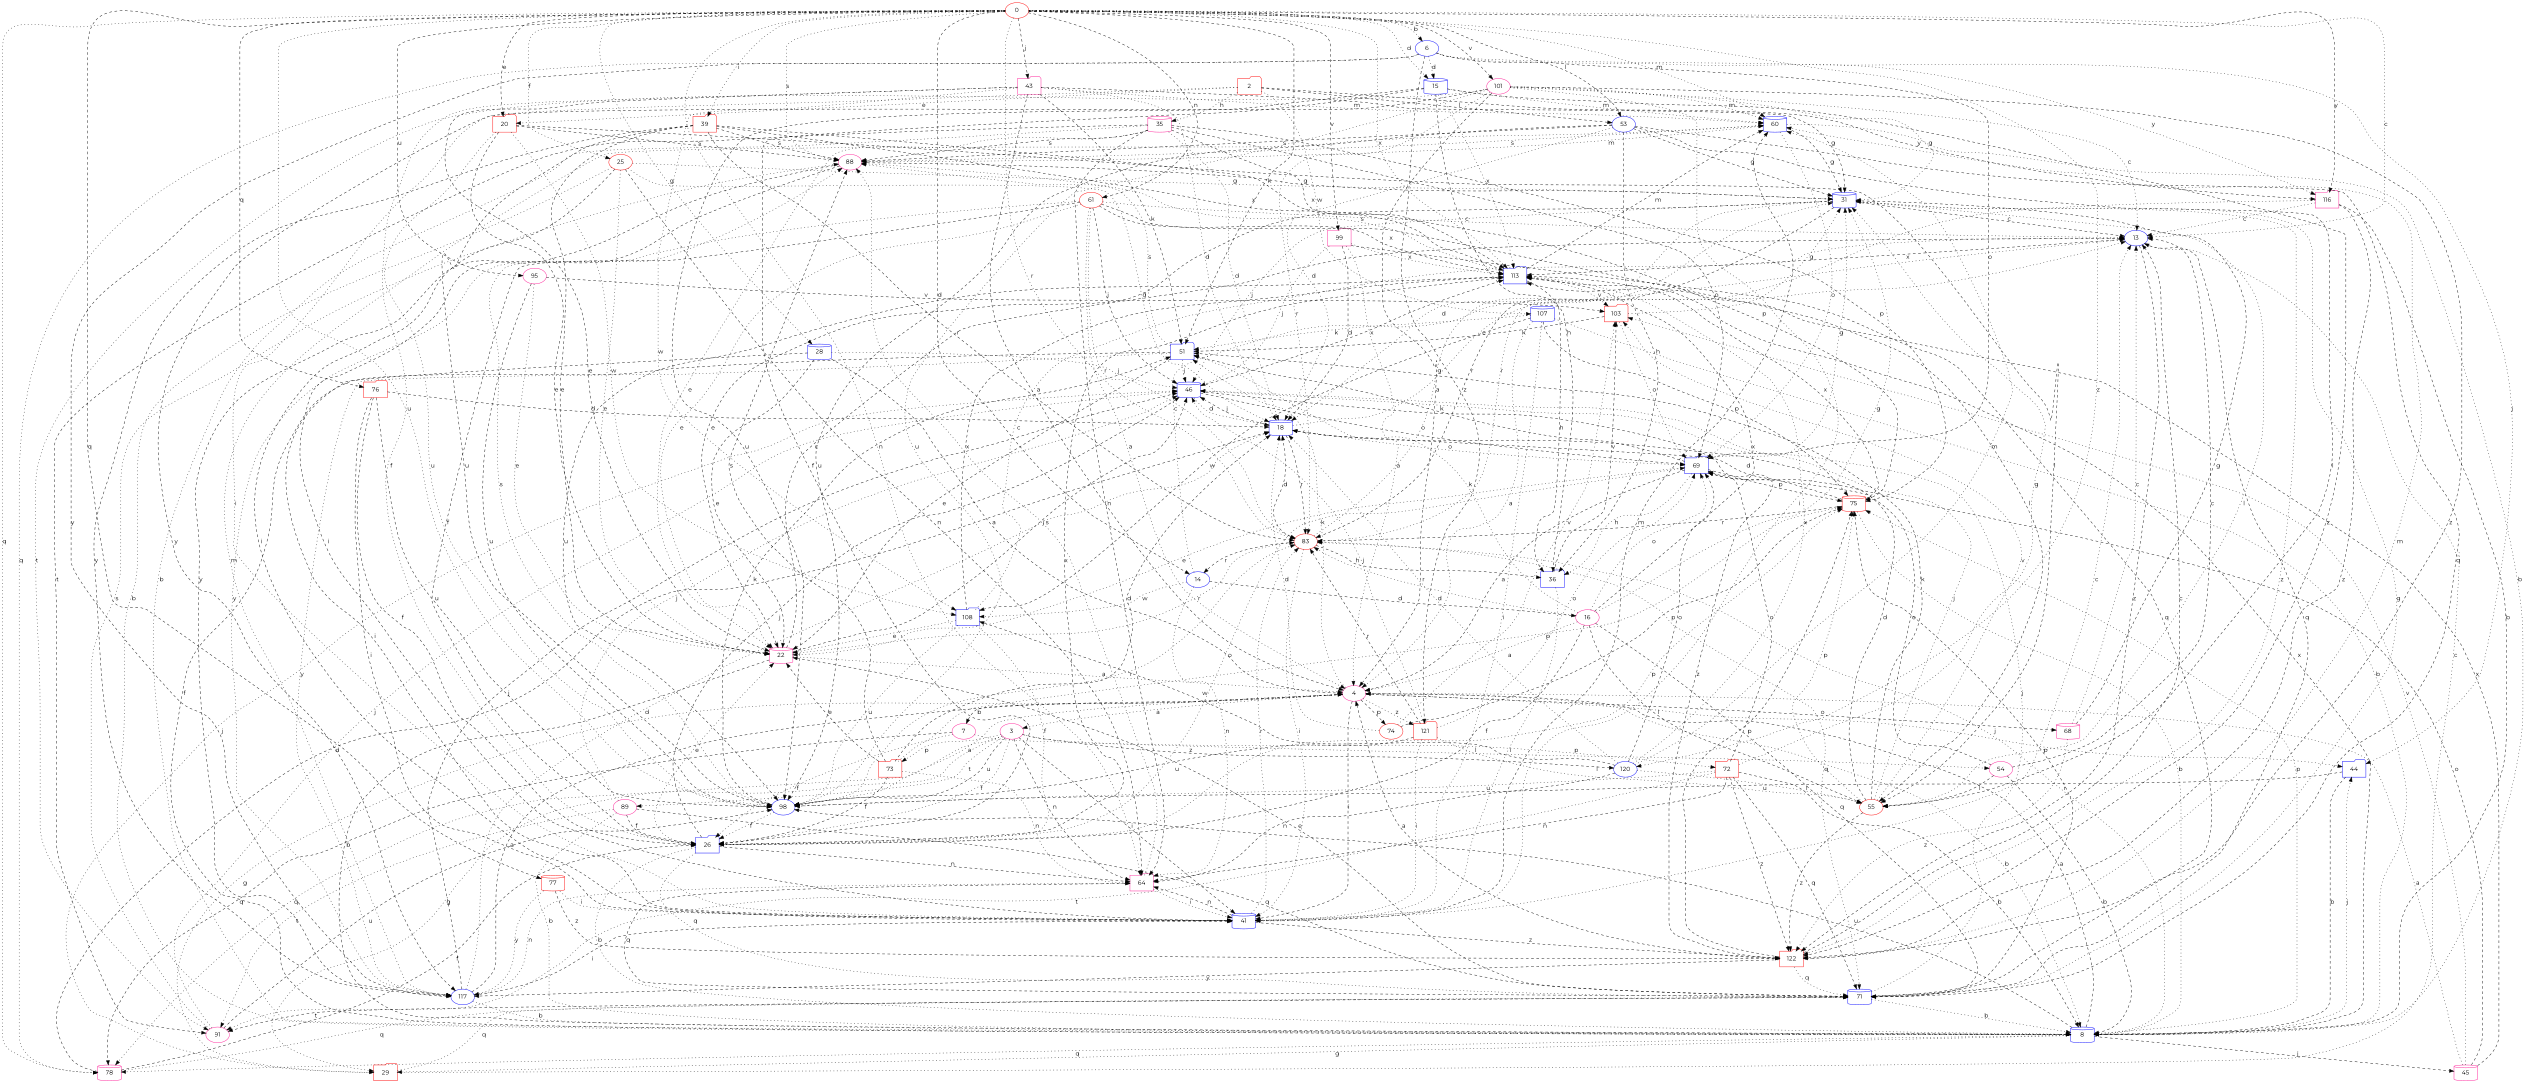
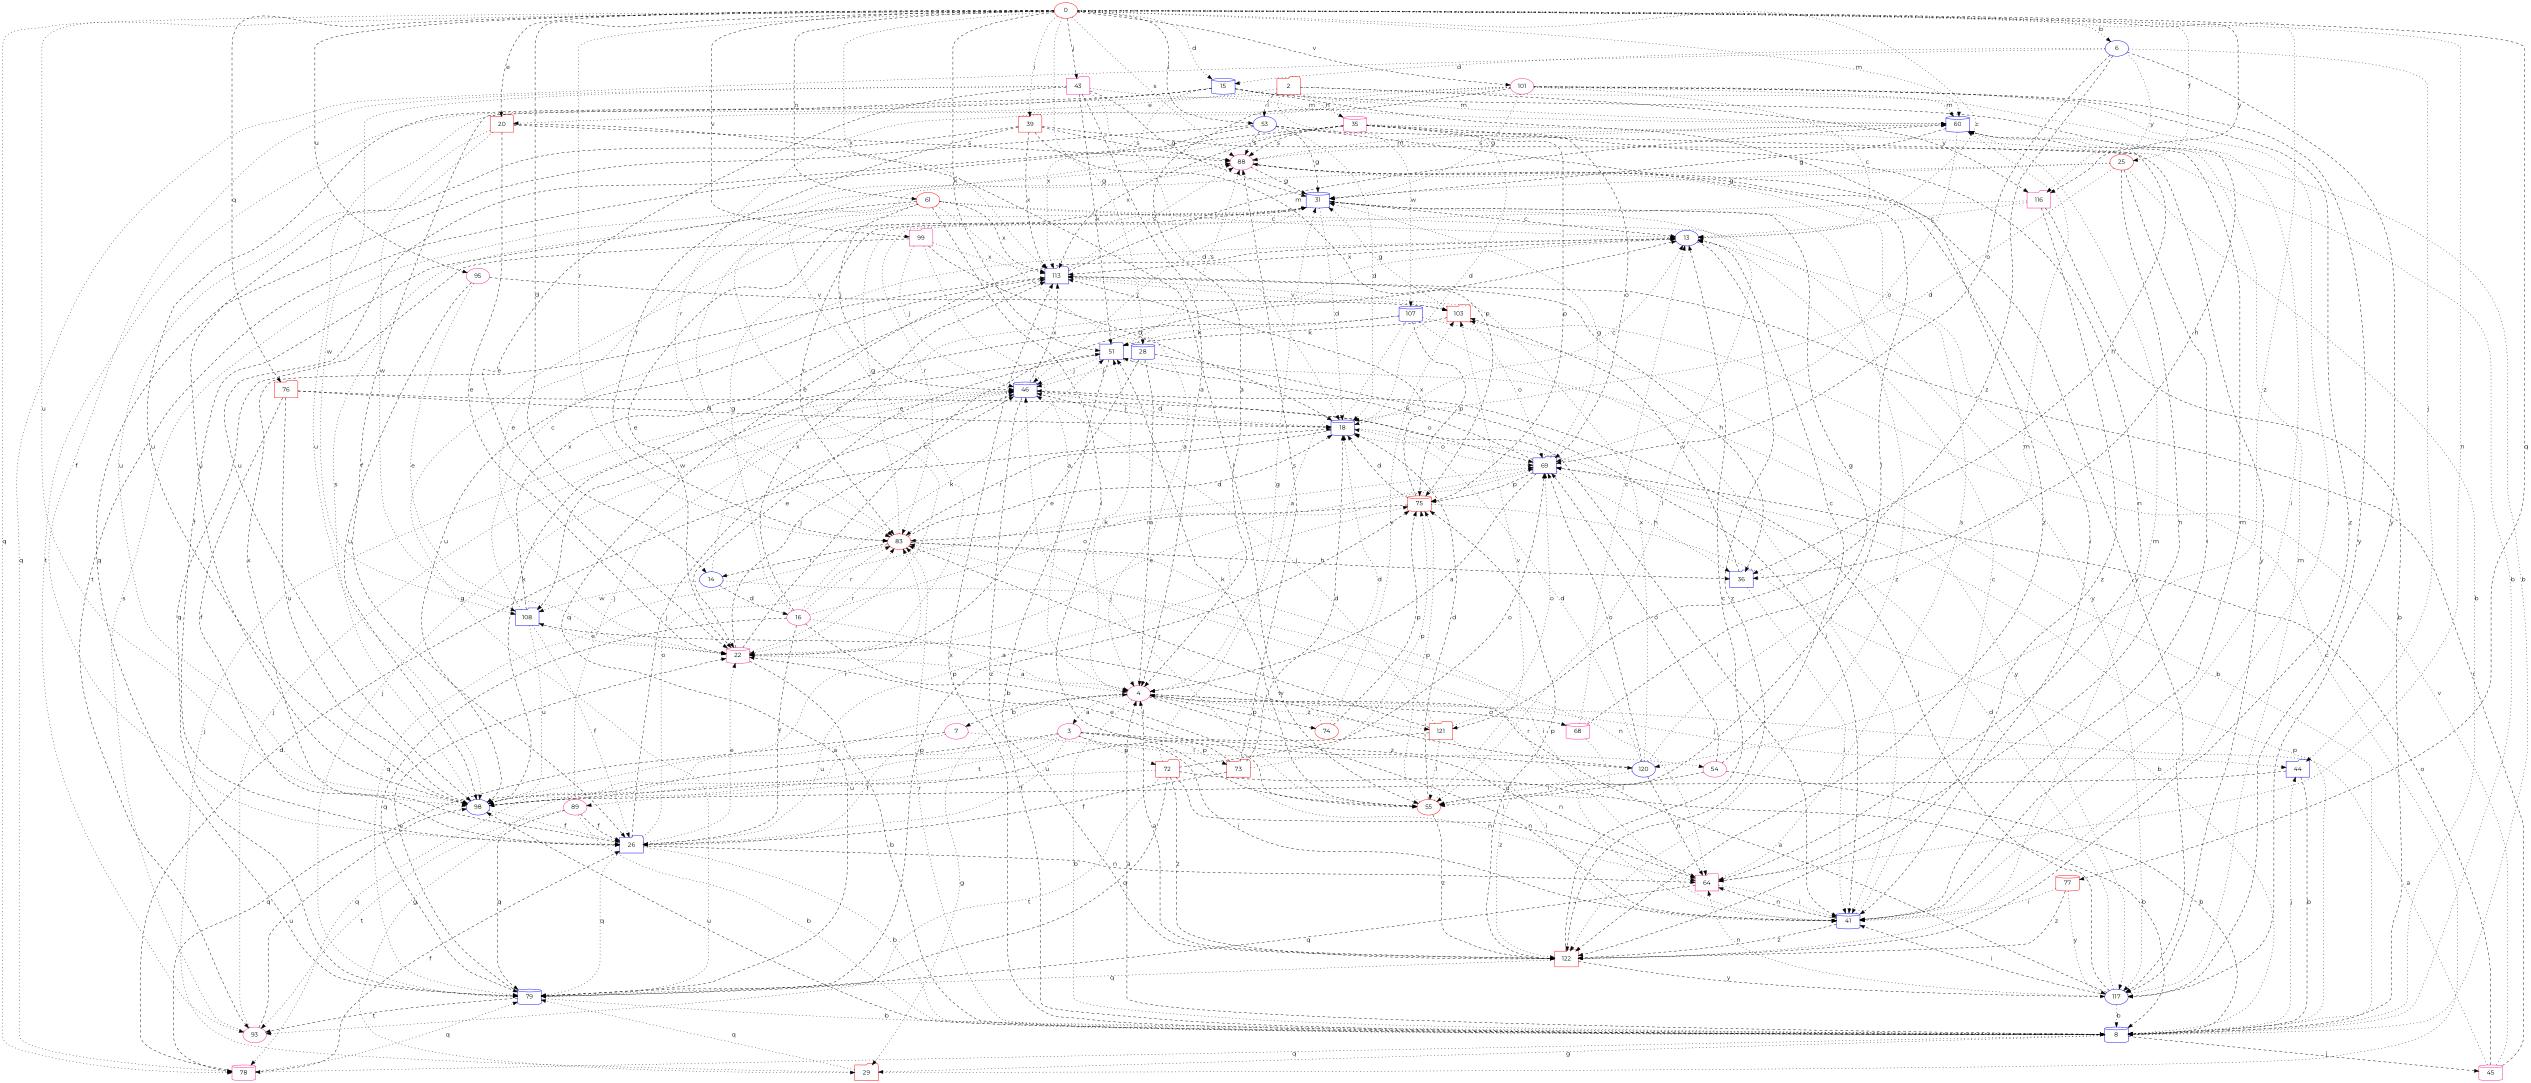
(560, 413) -> none
(2478, 674) -> (2474, 674)
(185, 693) -> (1009, 693)
(2296, 782) -> (2142, 696)
(1860, 997) -> (529, 997)
(218, 1035) -> (255, 1035)
